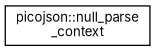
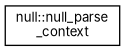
(78, 26) -> (62, 26)
